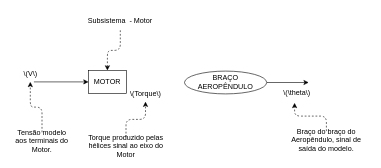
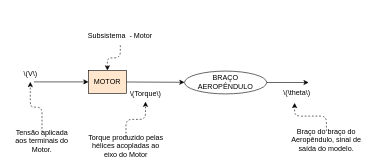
(120, 21) -> (120, 36)
(107, 82) -> (107, 82)
none -> (179, 82)
(42, 141) -> (42, 141)
(126, 146) -> (126, 146)
